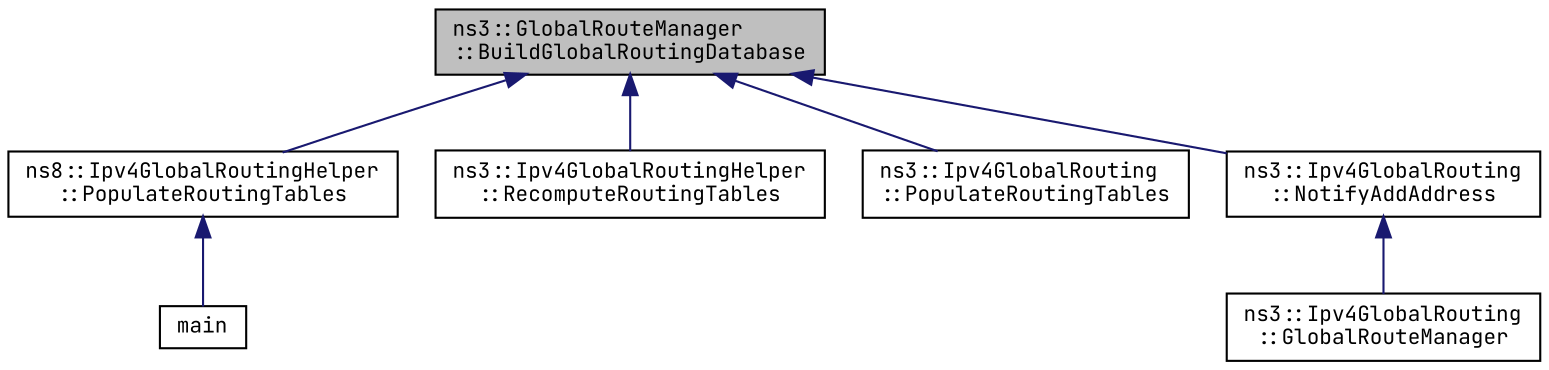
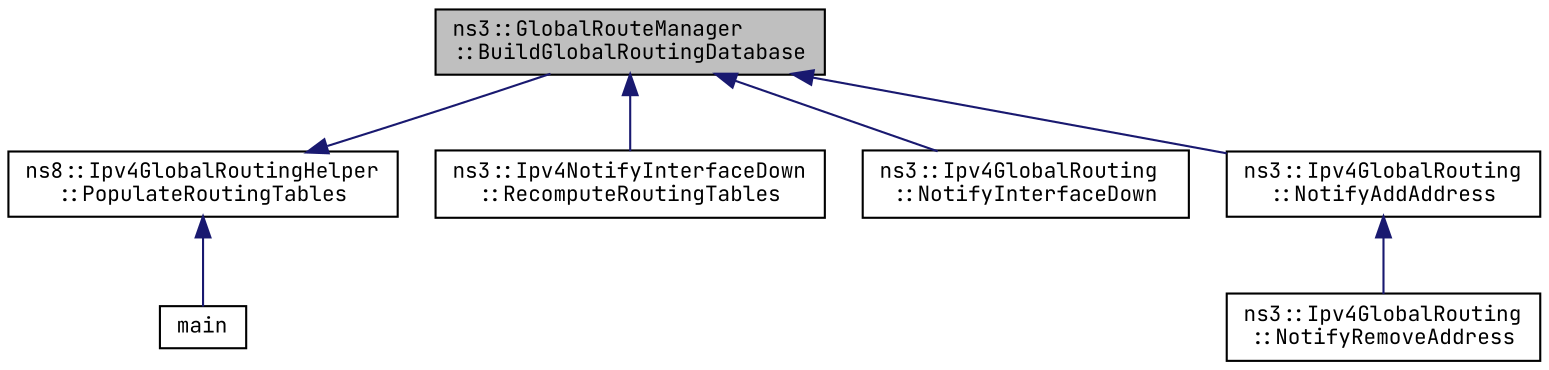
(394, 116) -> (439, 110)
(630, 184) -> (630, 184)
(1026, 184) -> (1026, 184)
(1383, 327) -> (1383, 327)
